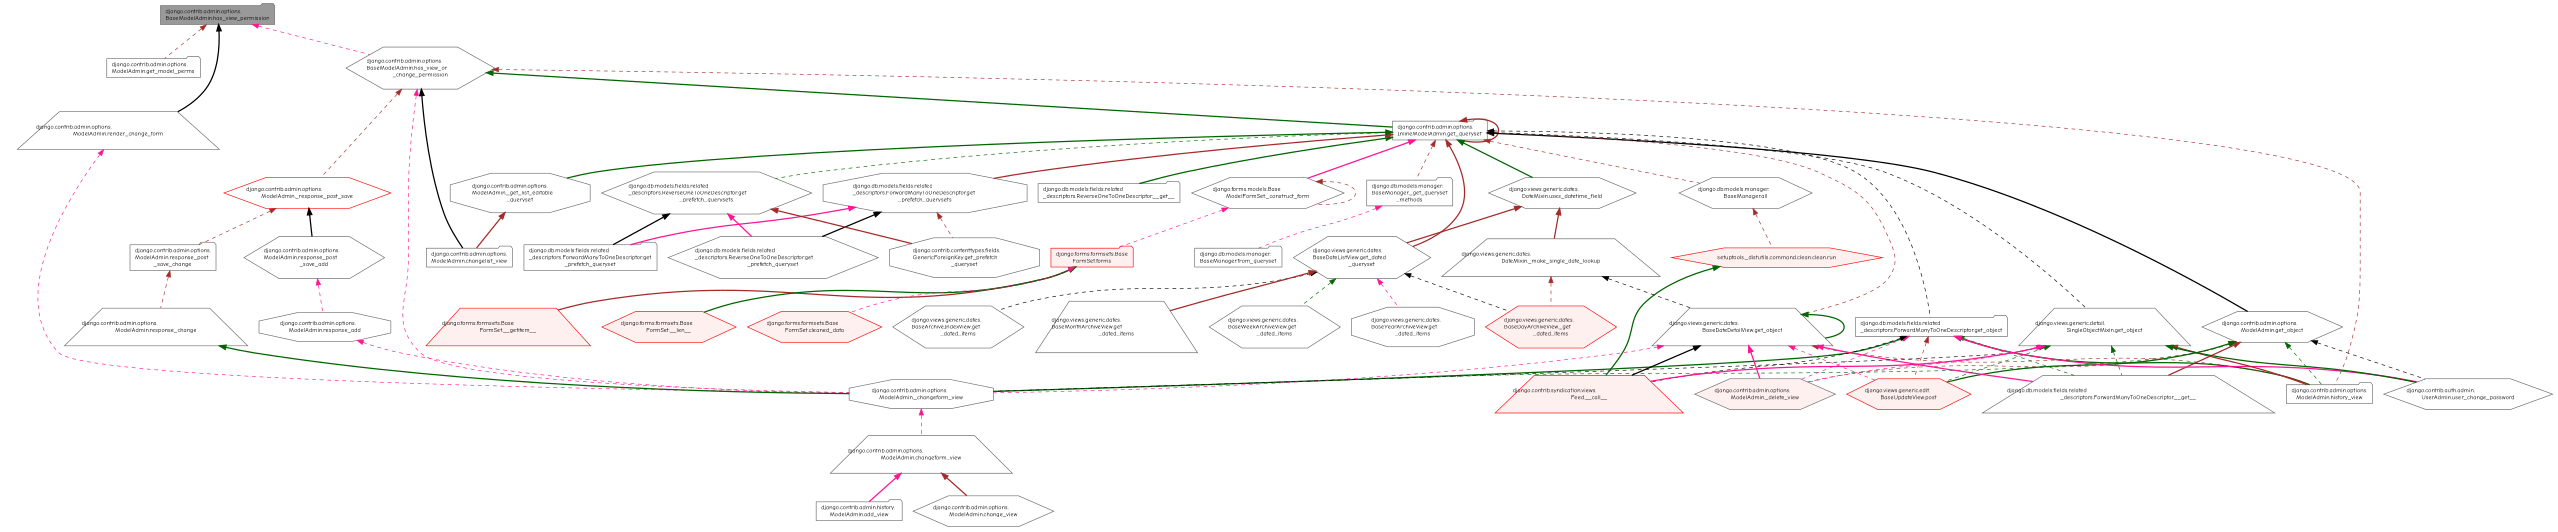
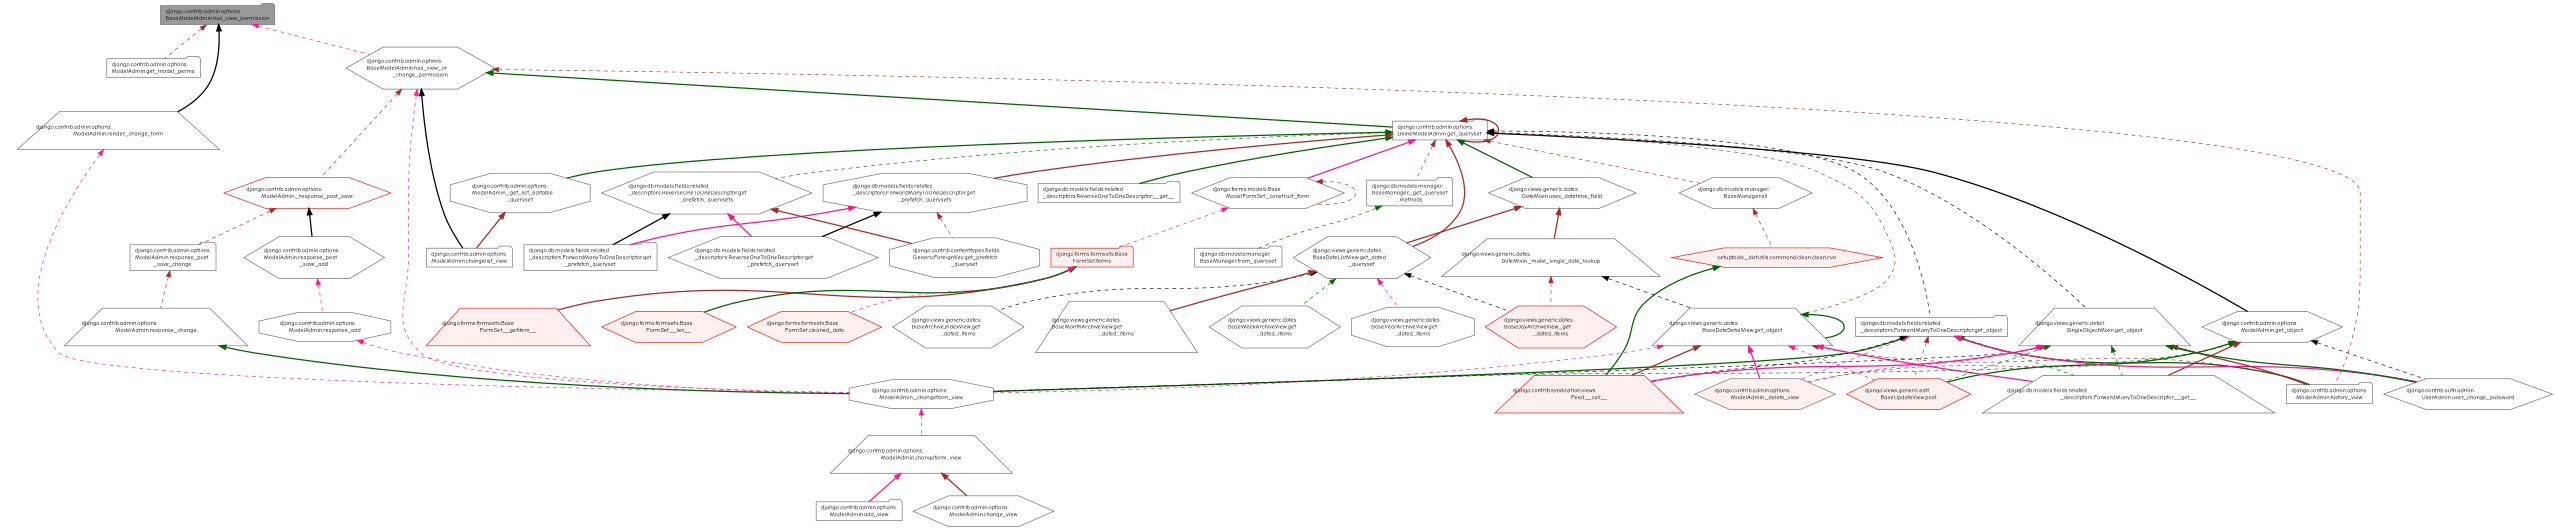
(1317, 227) -> (1317, 227)
(1663, 362) -> (1663, 362)
(2302, 362) -> none
(859, 511) -> (859, 511)
